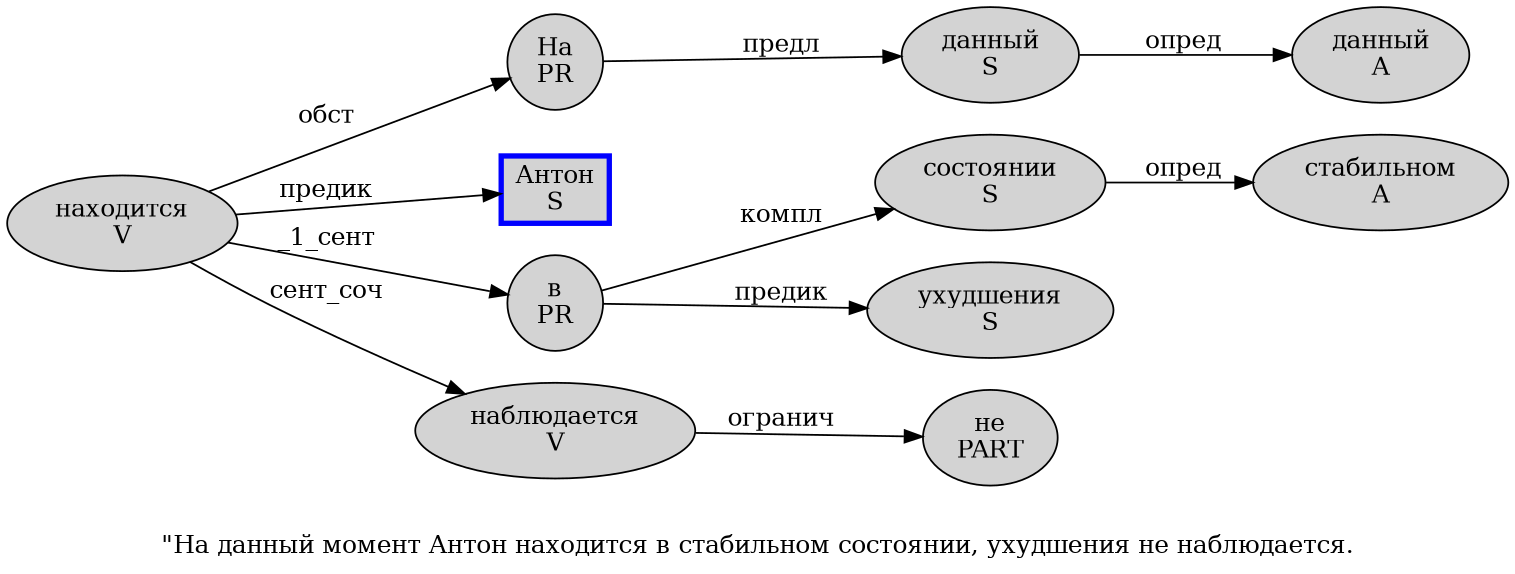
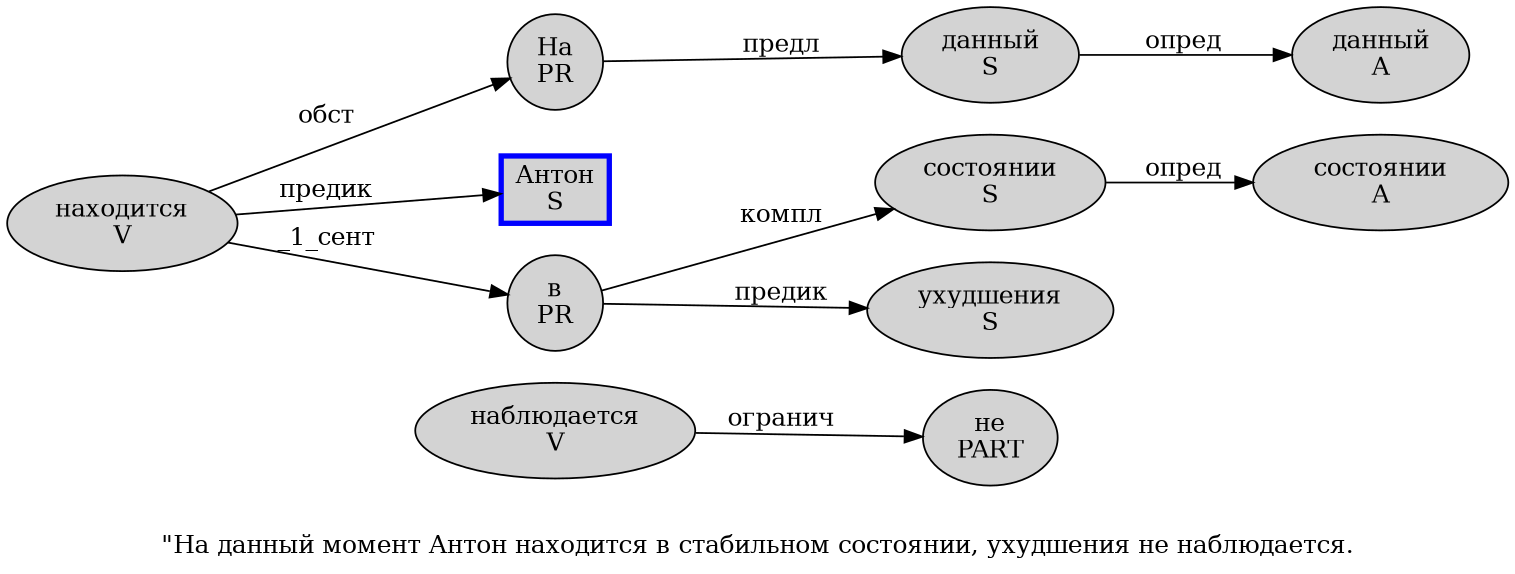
(1381, 183) -> (1381, 183)
(318, 328) -> none
